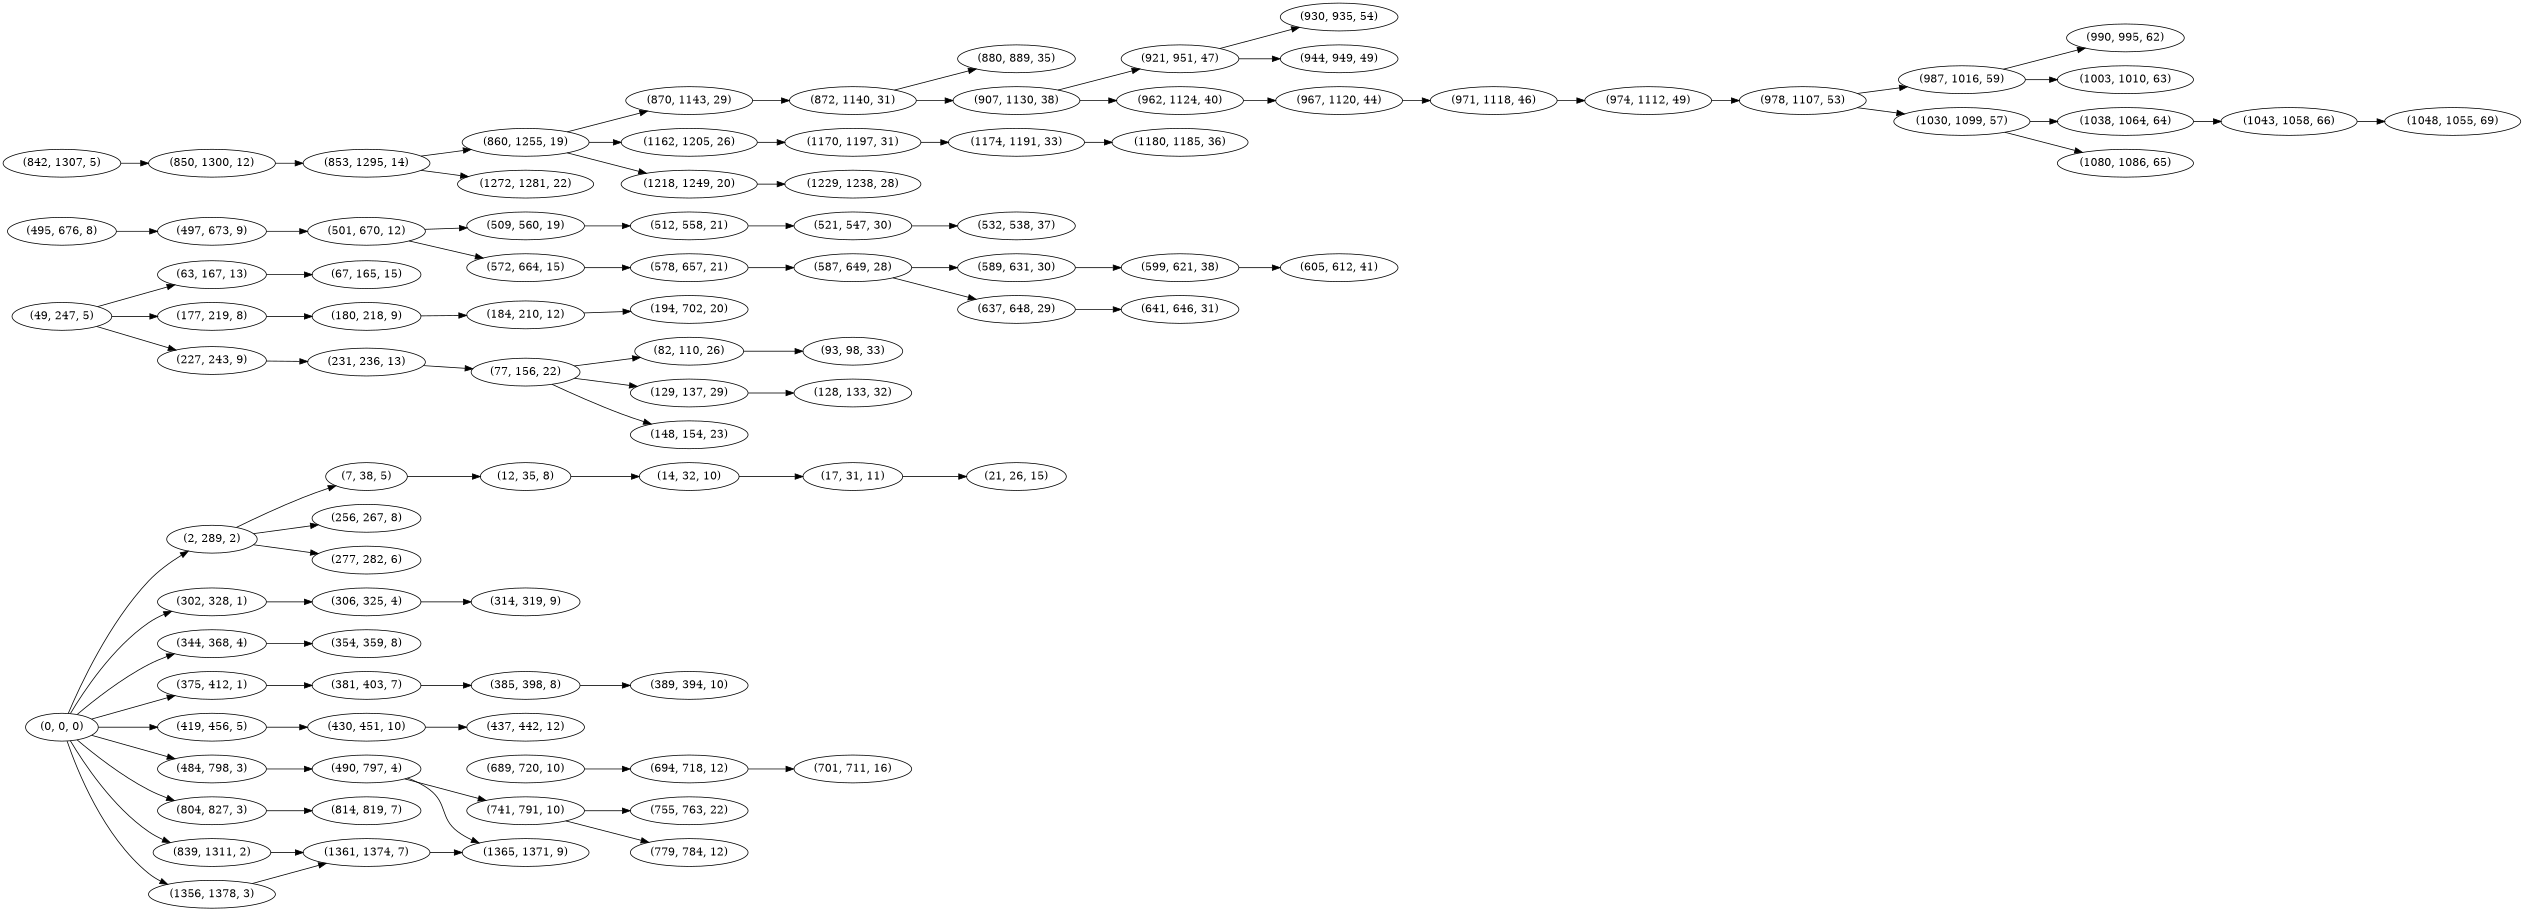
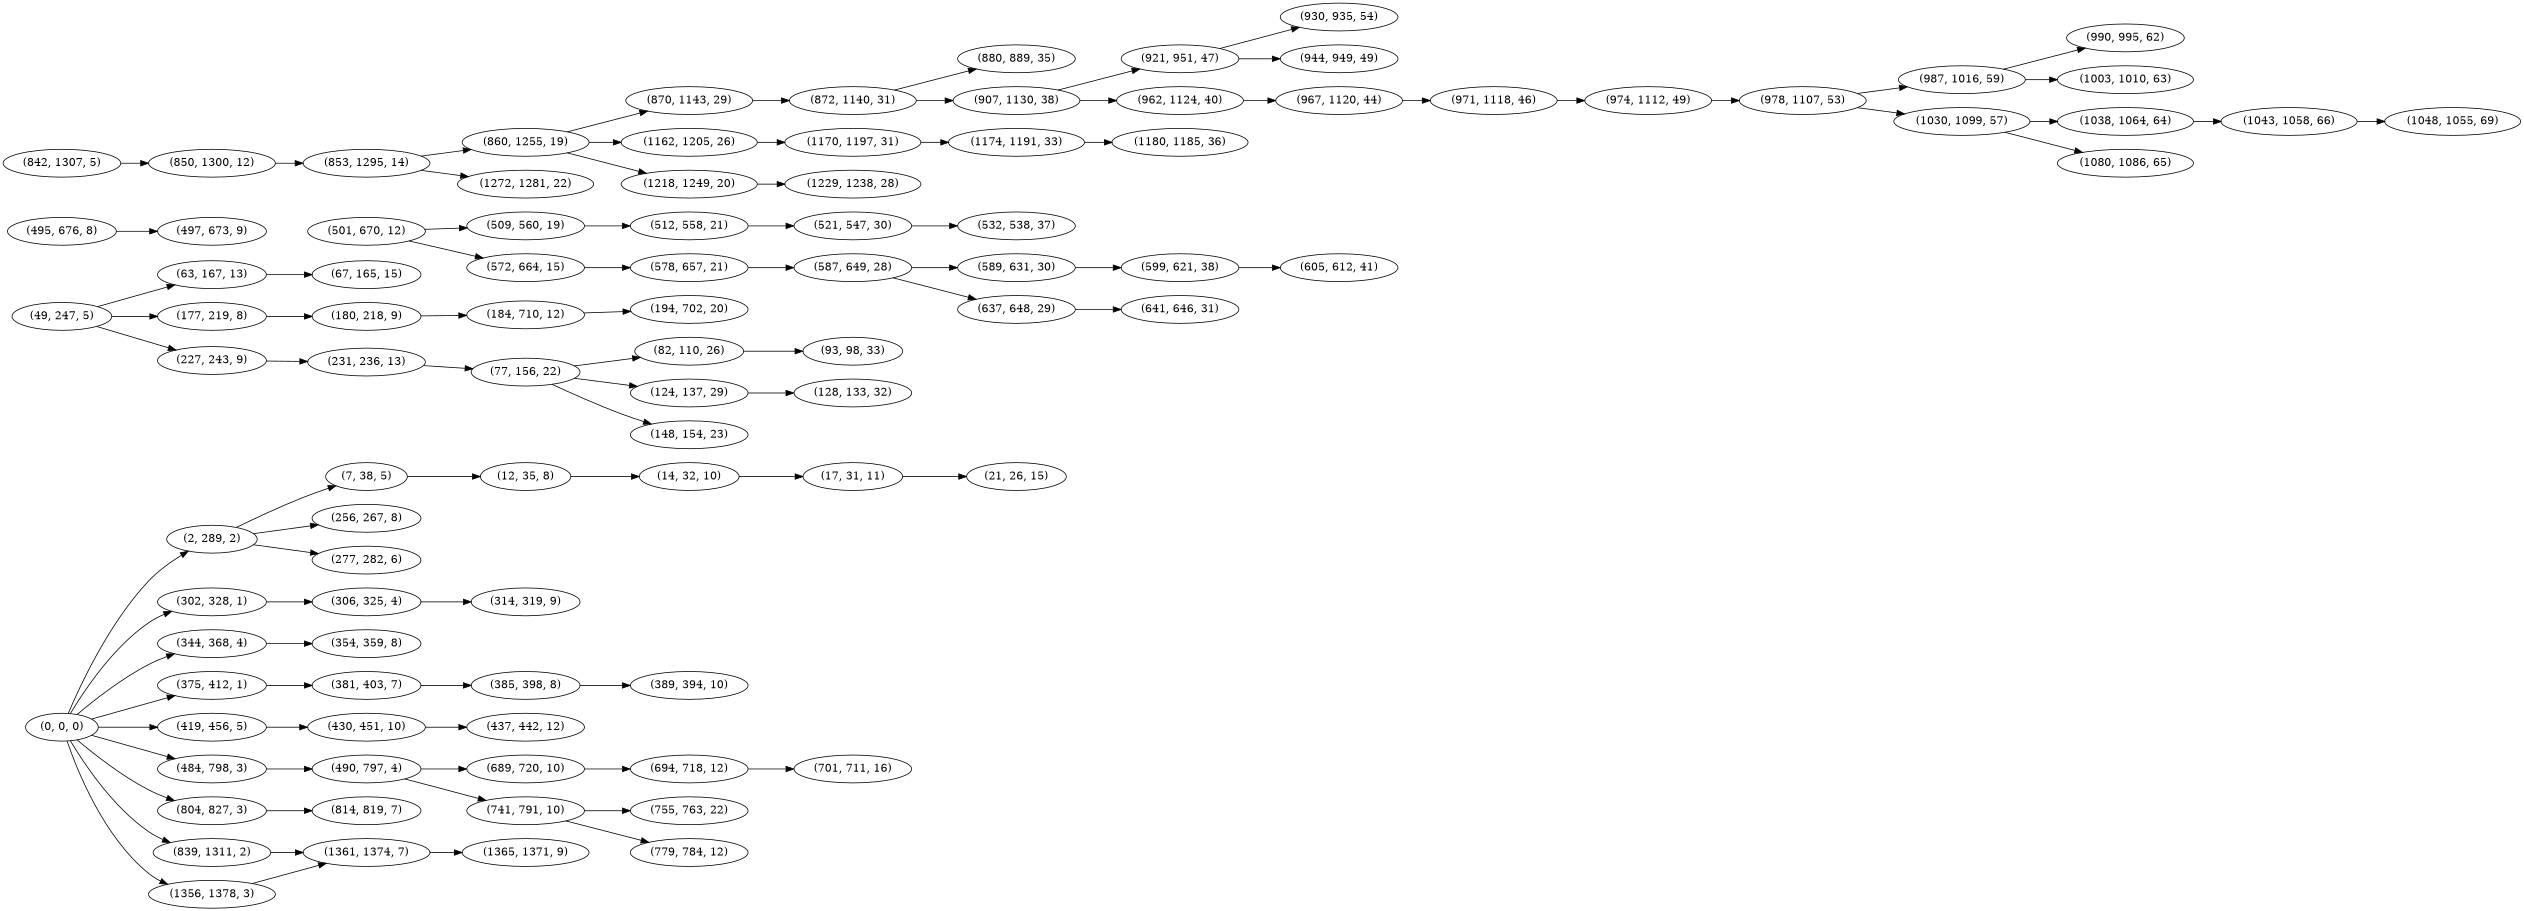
(283, 231) -> none
(526, 315) -> (526, 315)
(689, 393) -> (689, 393)
(442, 807) -> (440, 769)
